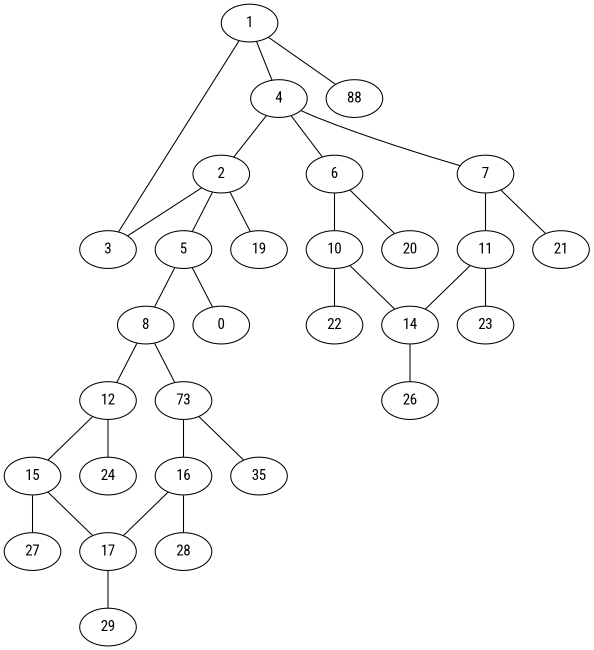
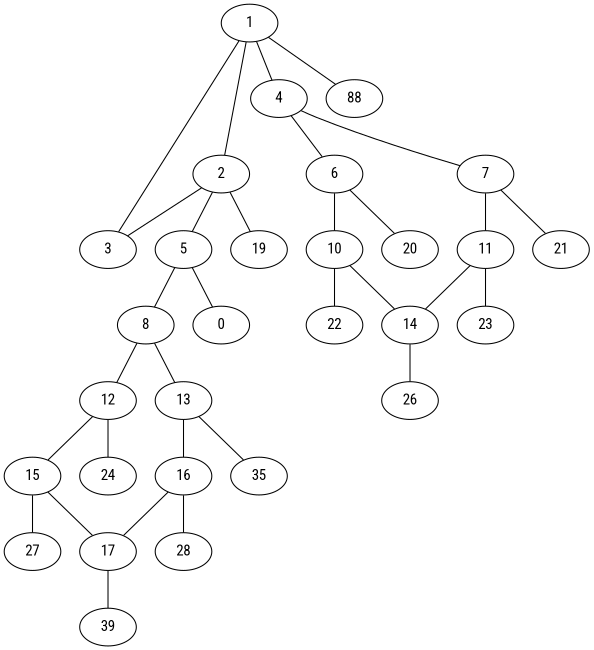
(250, 136) -> (235, 99)
(184, 401) -> (184, 401)
(108, 627) -> (108, 627)
